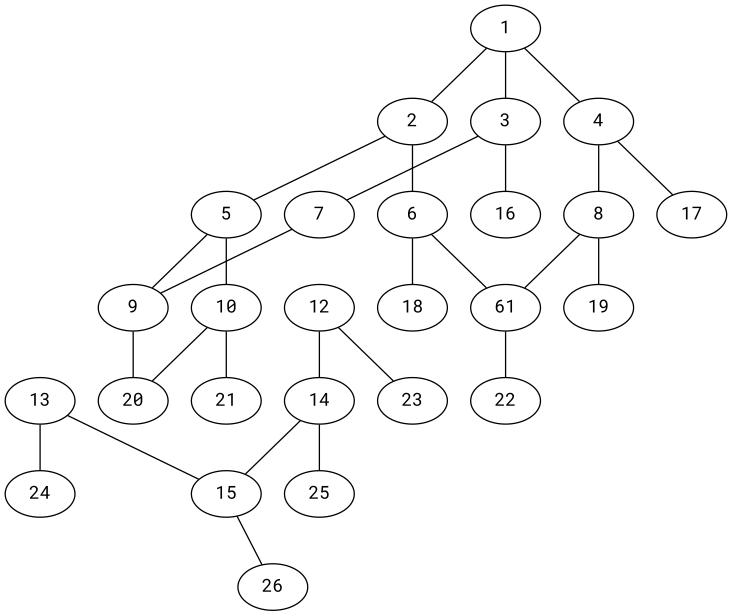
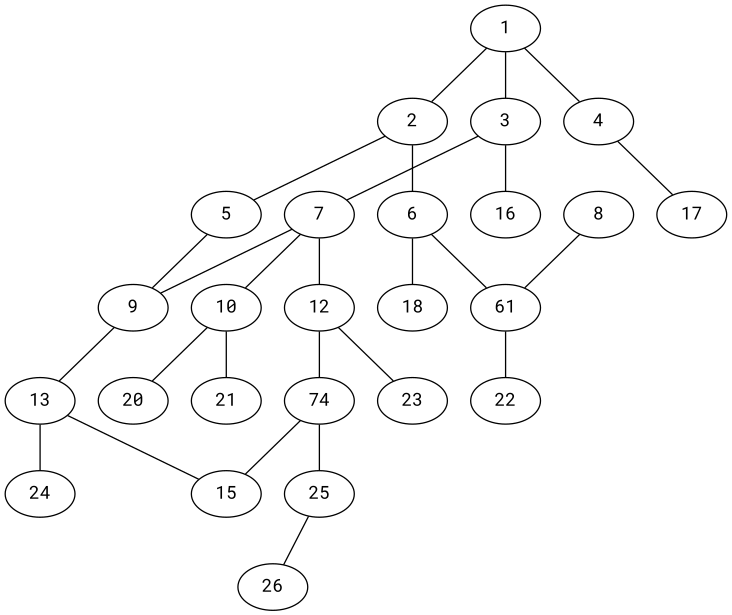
(599, 168) -> none
(226, 252) -> (273, 261)
none -> (319, 261)
(599, 308) -> none
(133, 354) -> (87, 354)
(319, 401) -> (319, 401)
(250, 541) -> (296, 541)
